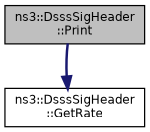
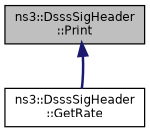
(67, 60) -> (83, 72)
